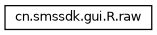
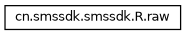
(78, 18) -> (93, 18)
